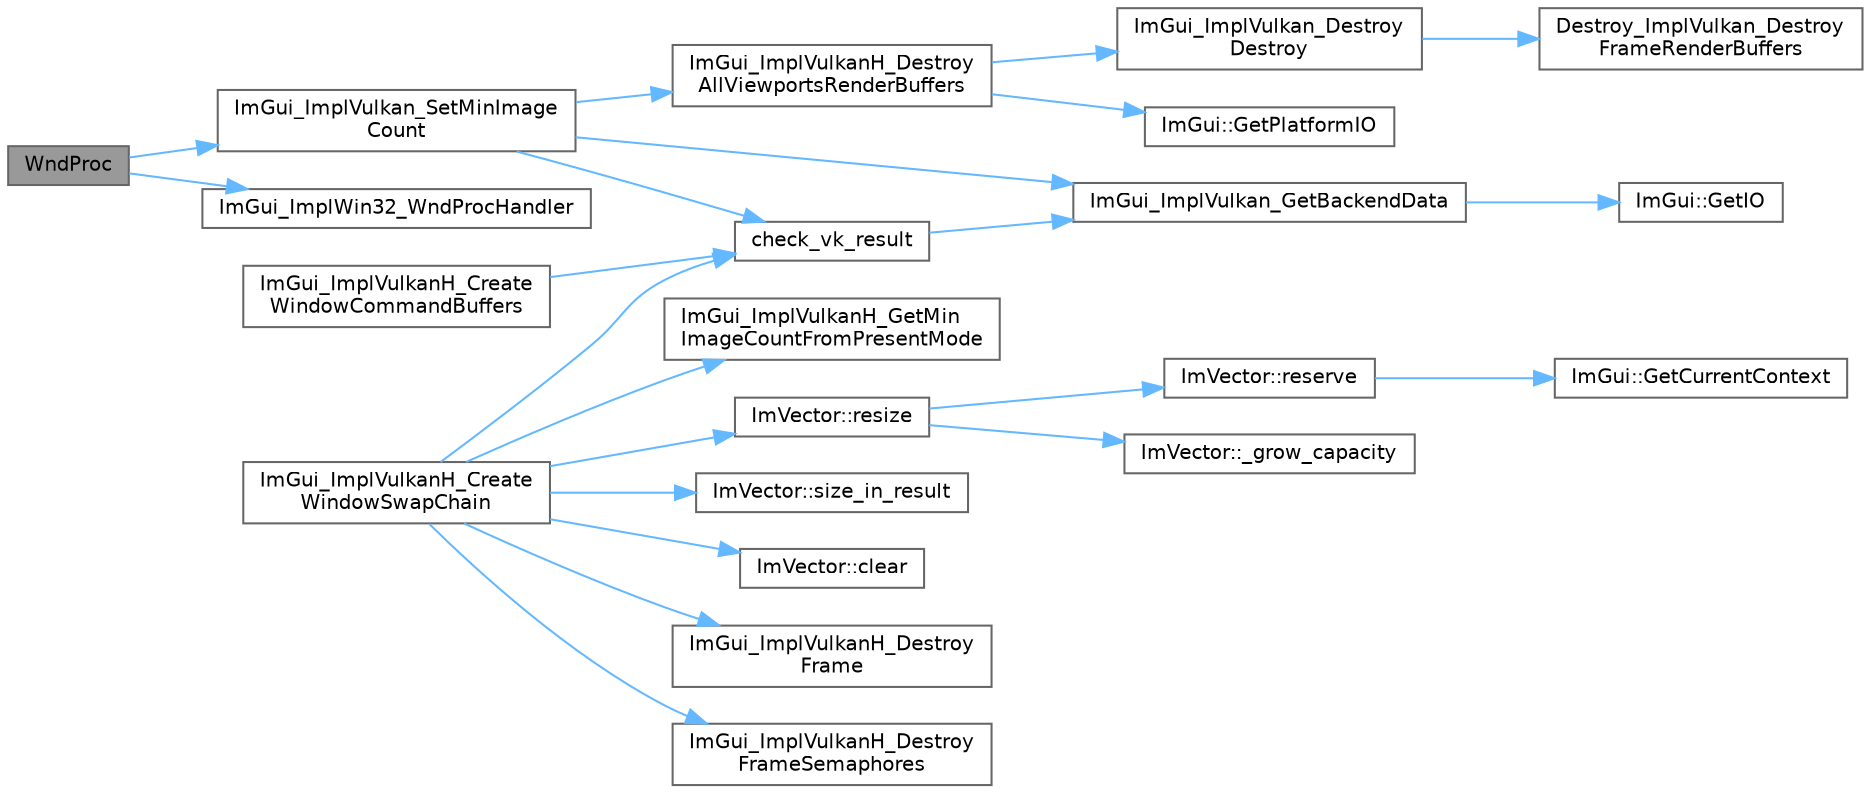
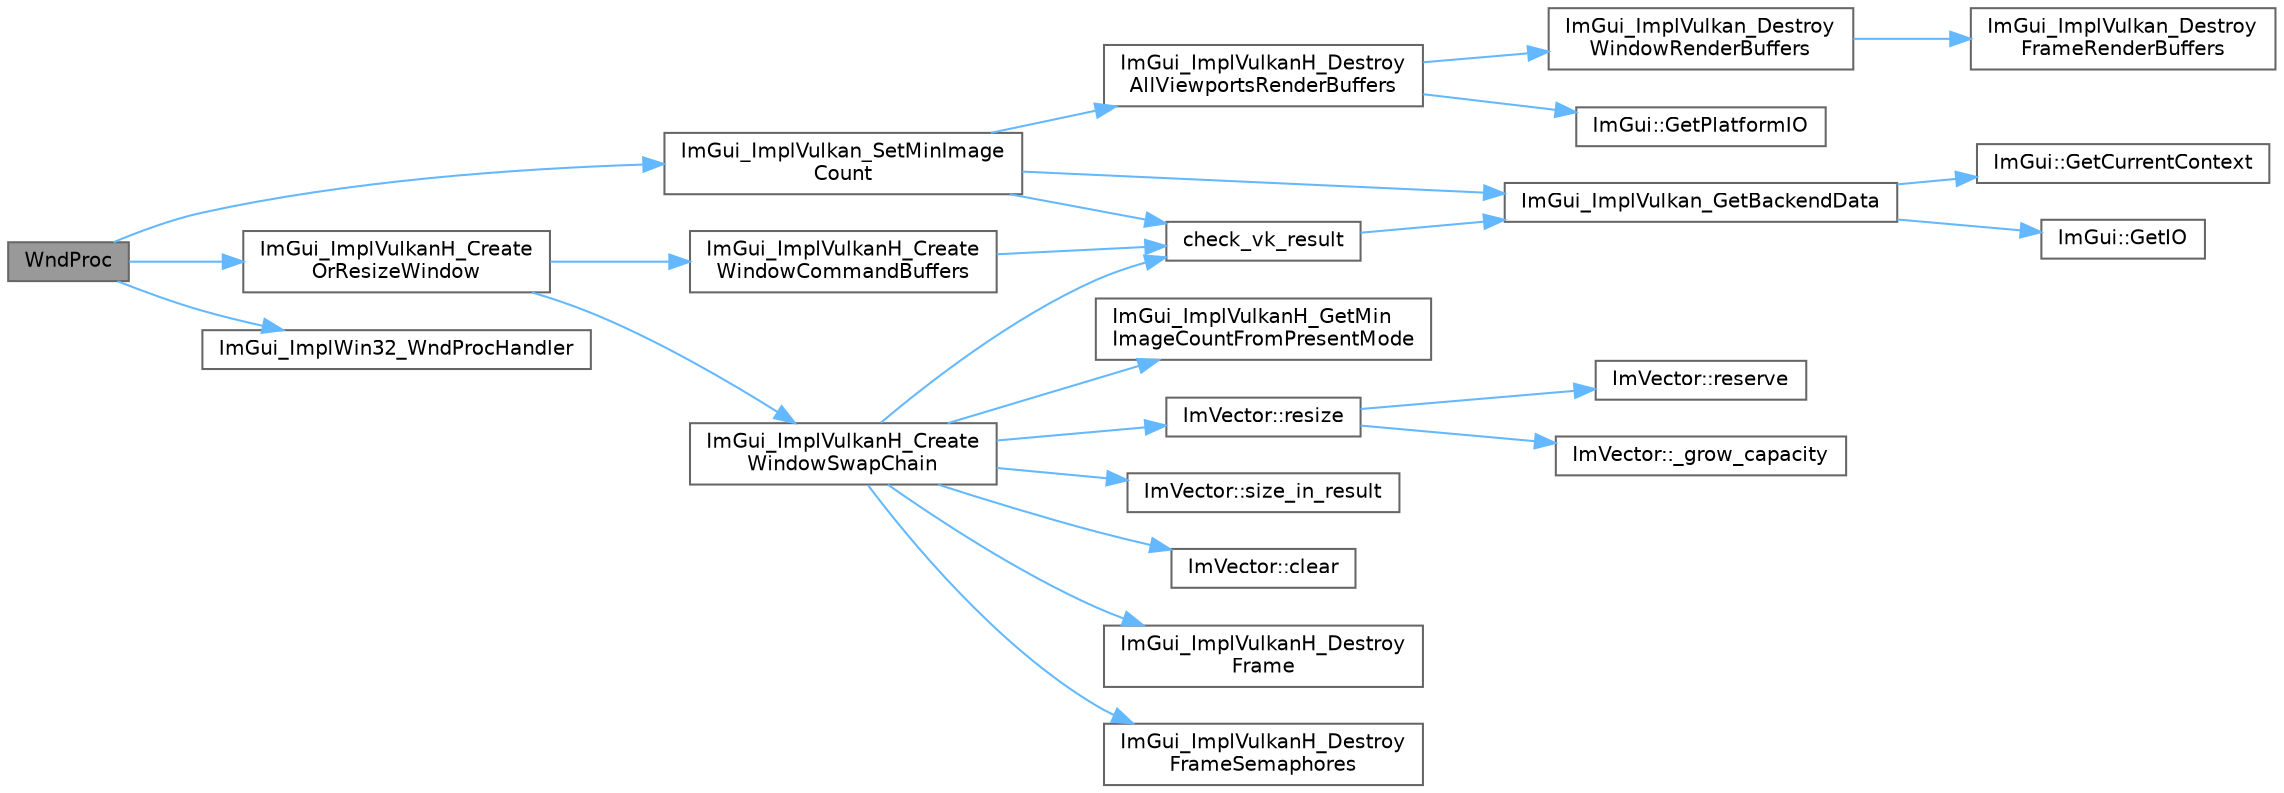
(1270, 39) -> (1701, 39)
(1701, 39) -> (2123, 39)
none -> (397, 262)
(1454, 378) -> (1927, 182)
